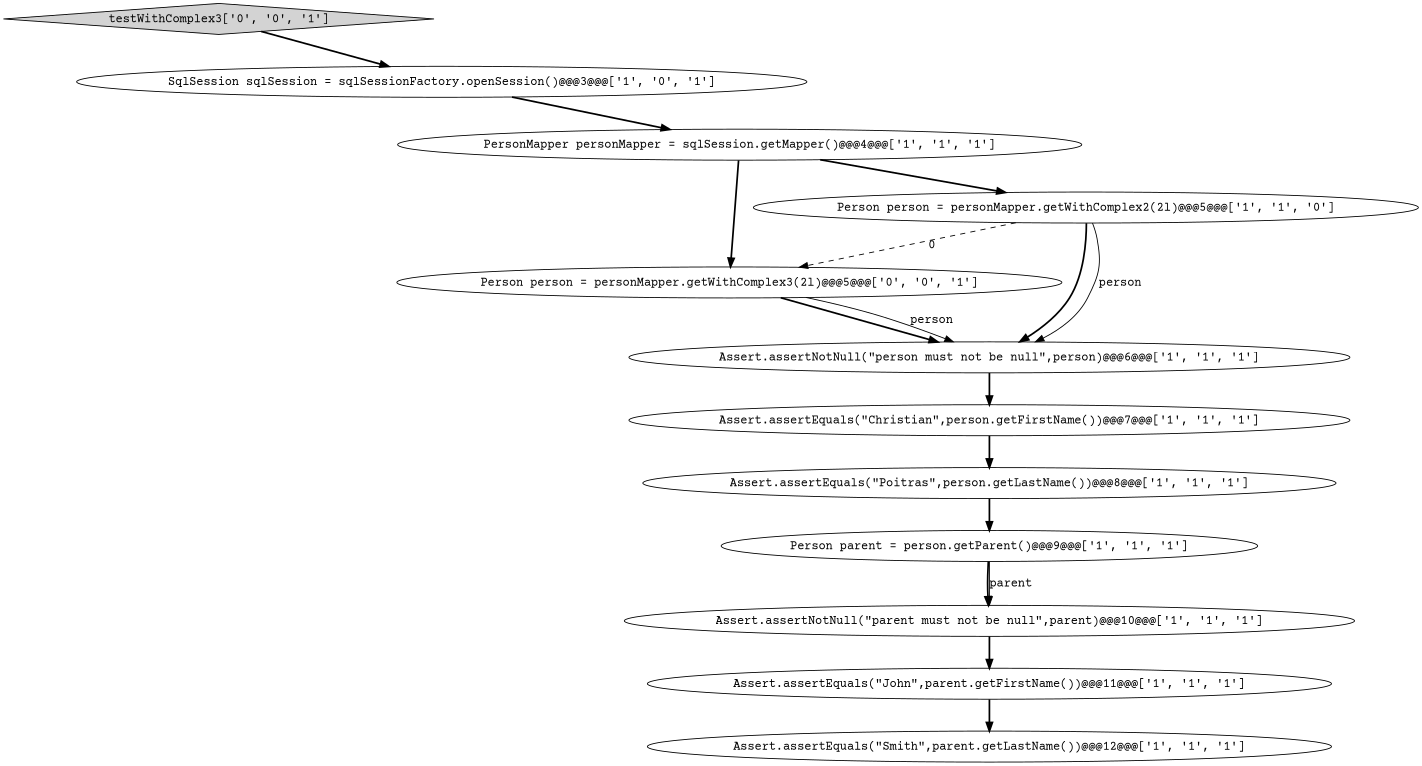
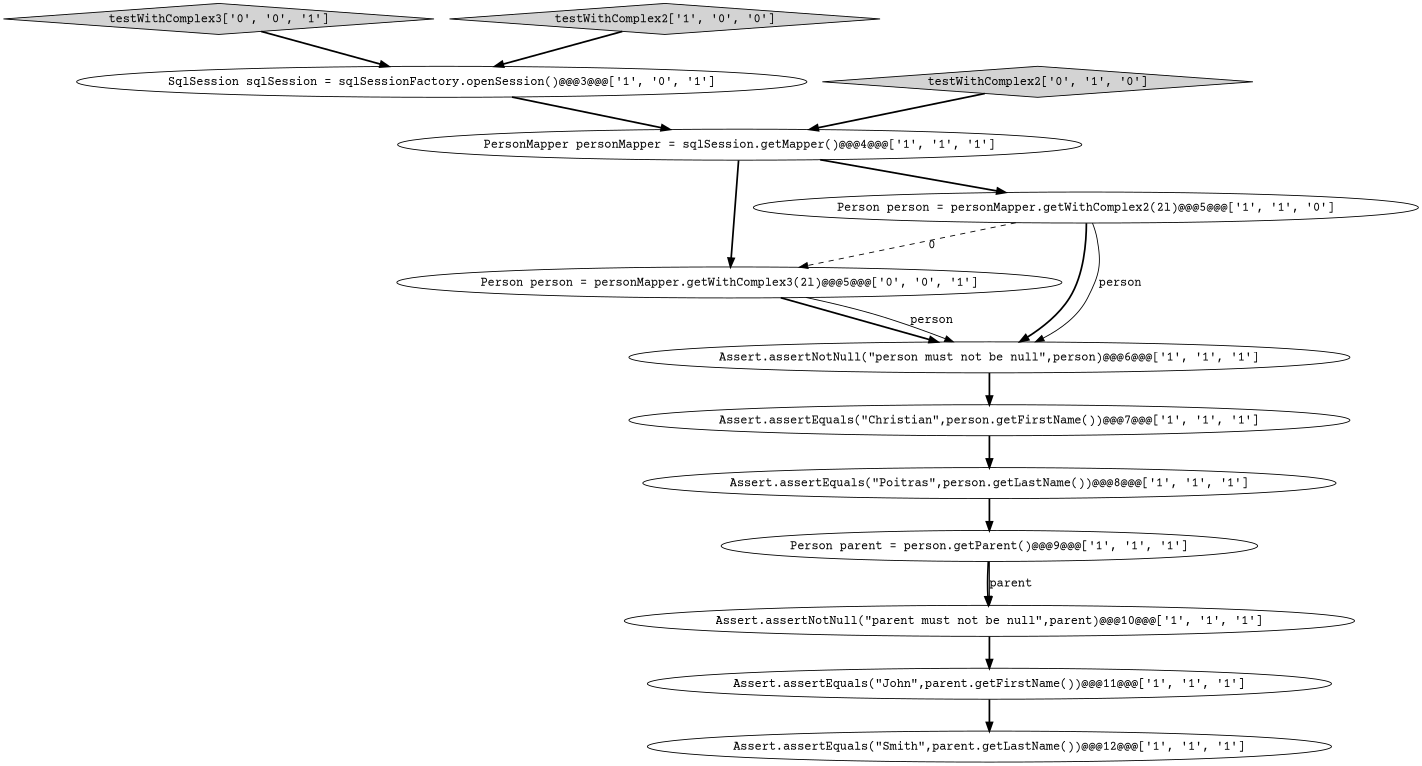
none -> (665, 19)
none -> (1038, 82)
